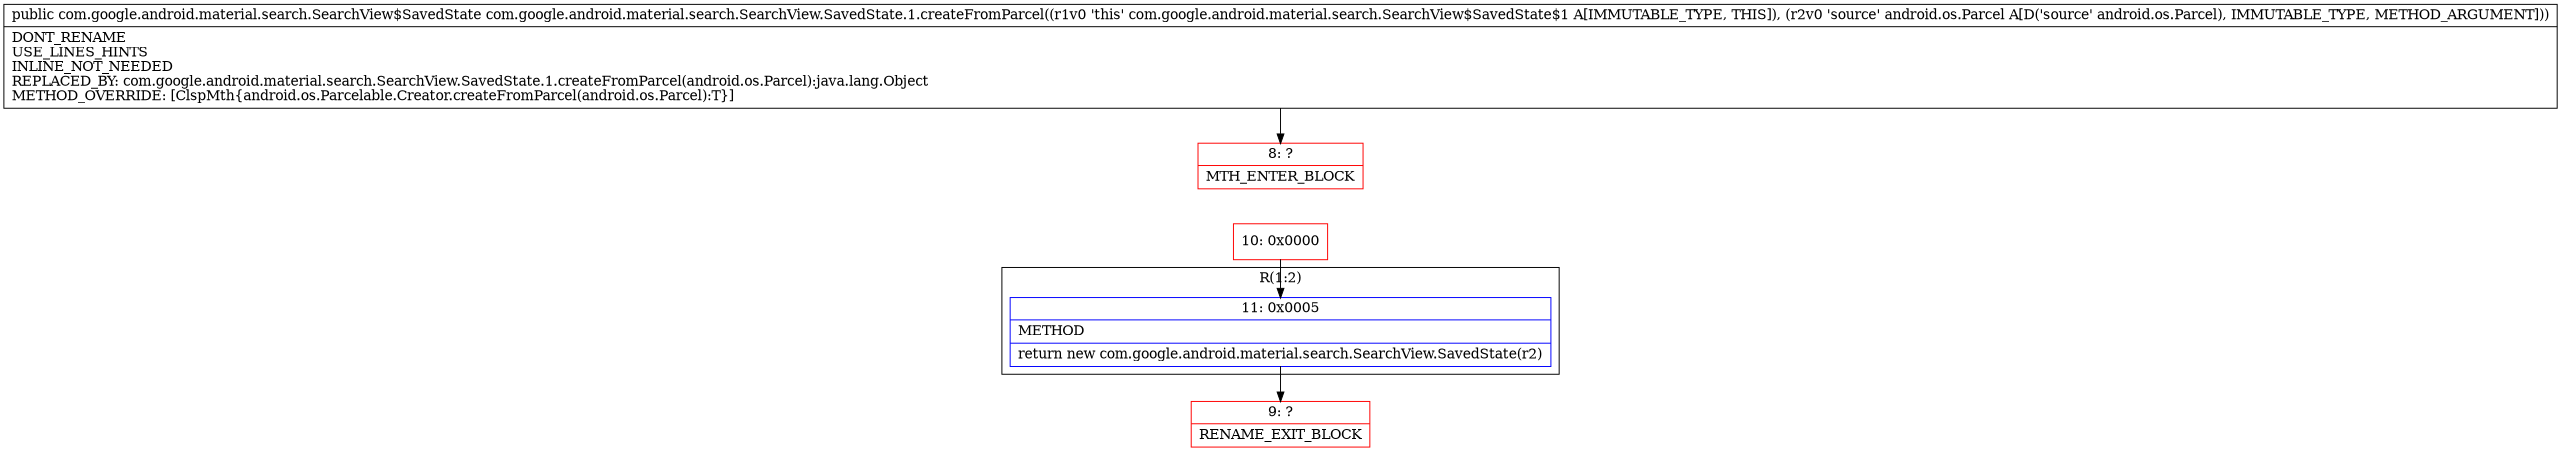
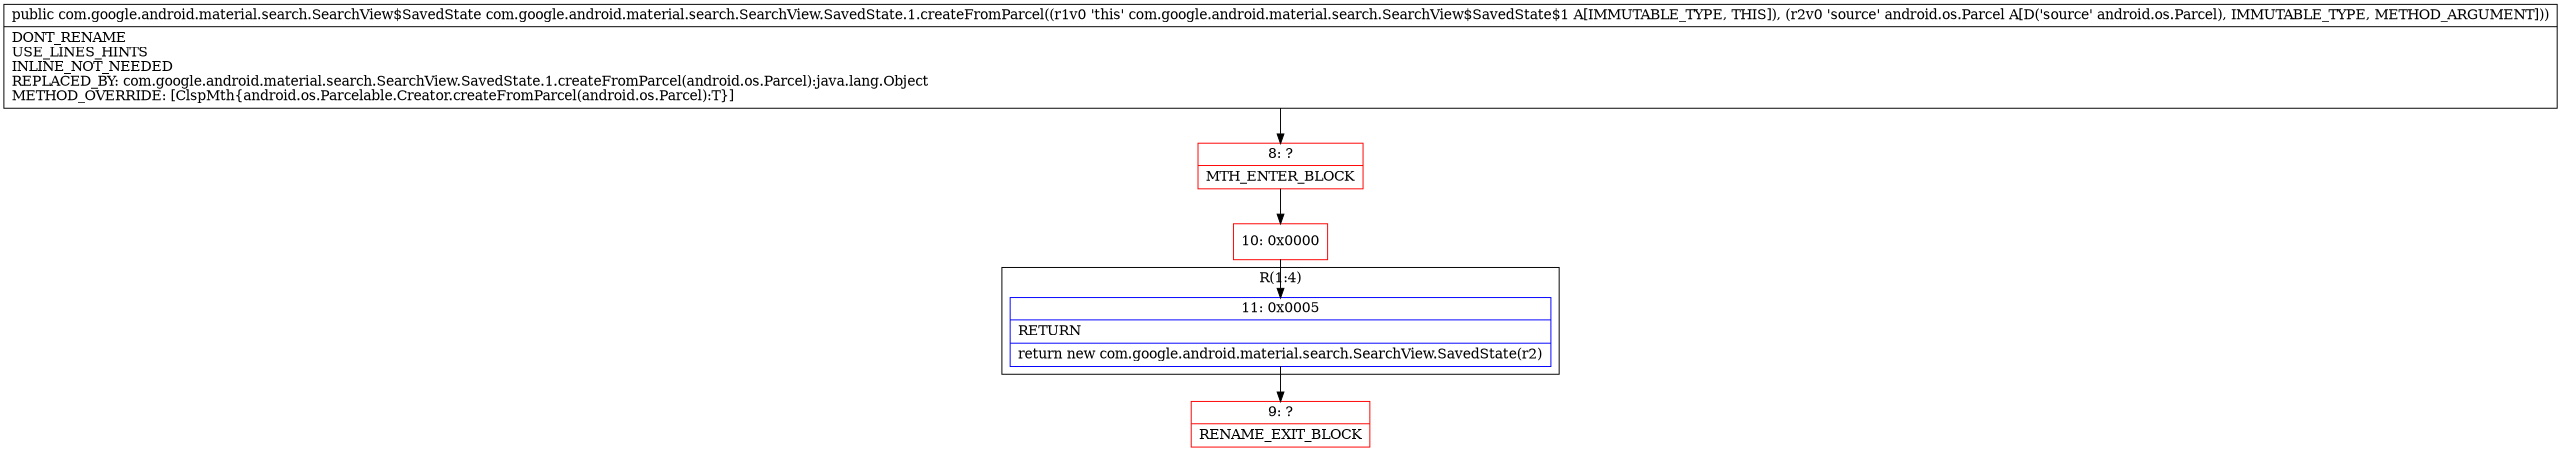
none -> (1281, 201)
(1281, 279) -> (1281, 279)
(1051, 331) -> (1049, 331)
